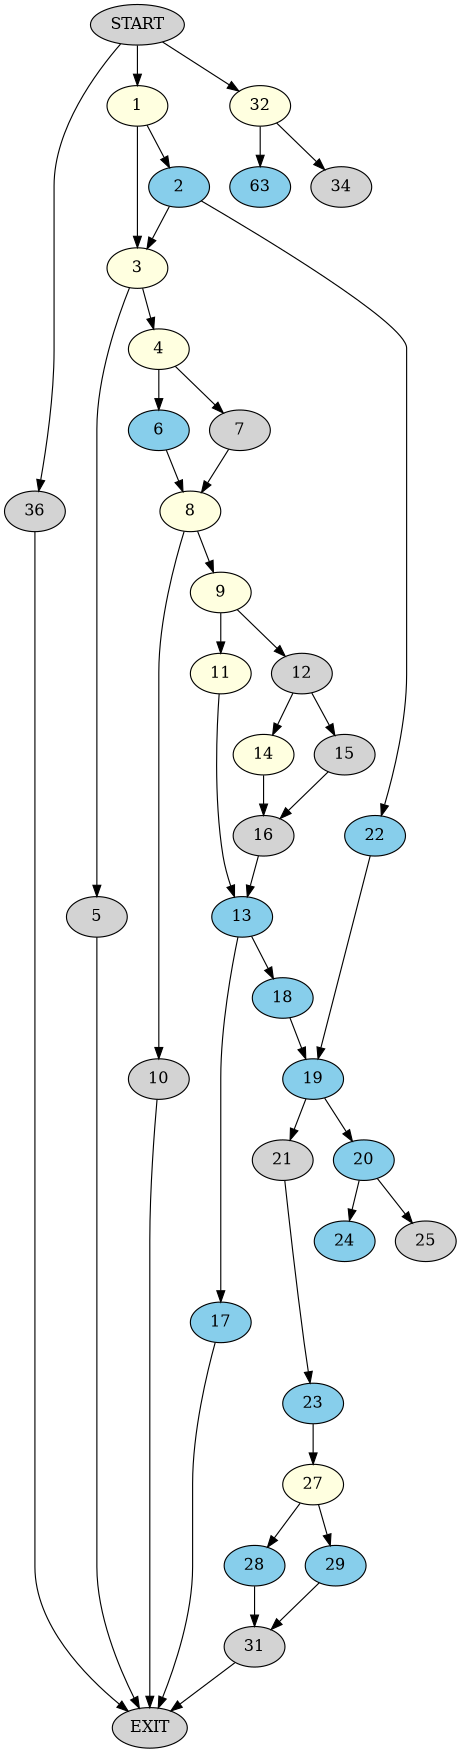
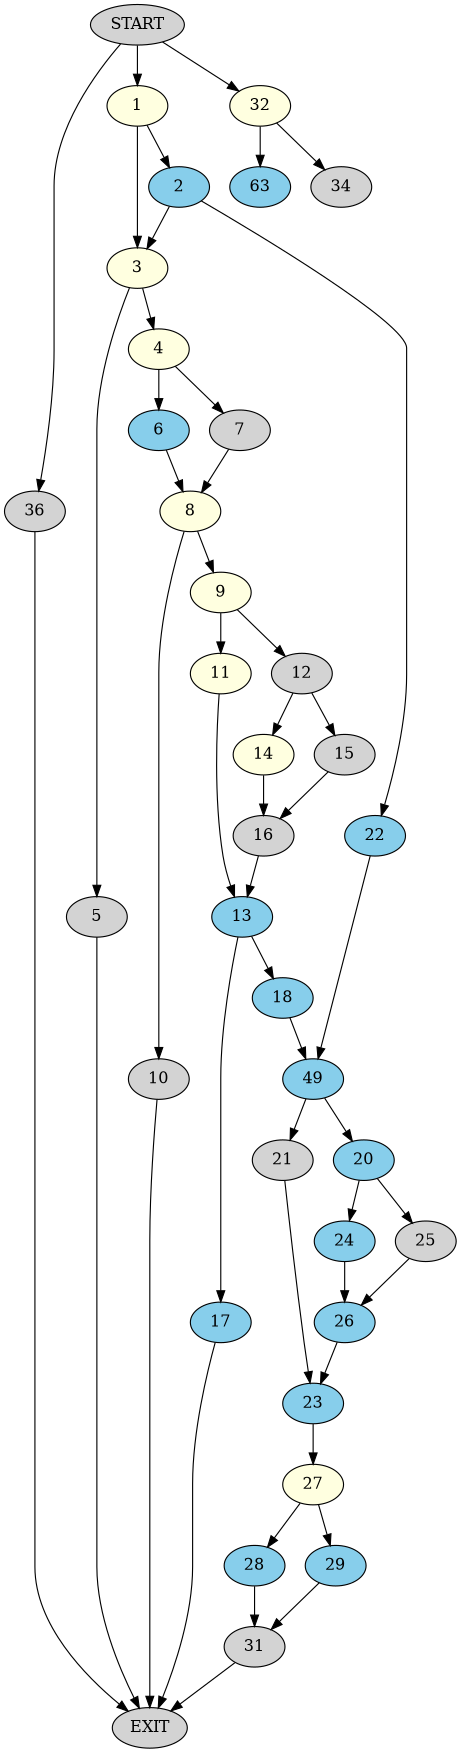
(313, 1079) -> (313, 1079)
none -> (345, 1322)
